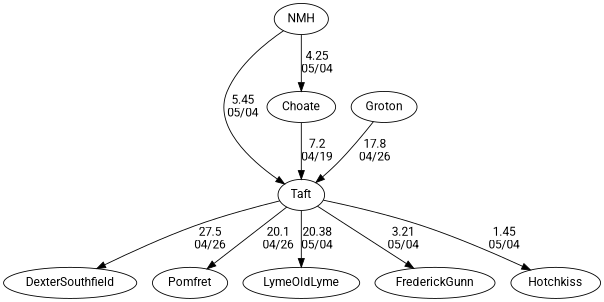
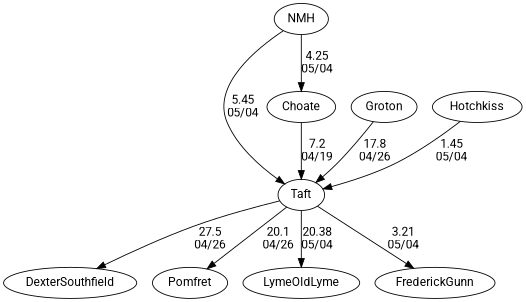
(425, 227) -> (400, 161)
